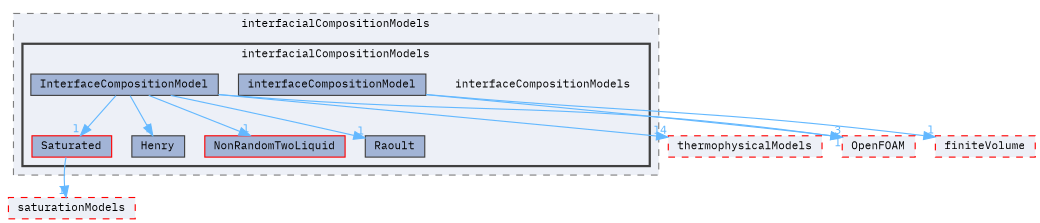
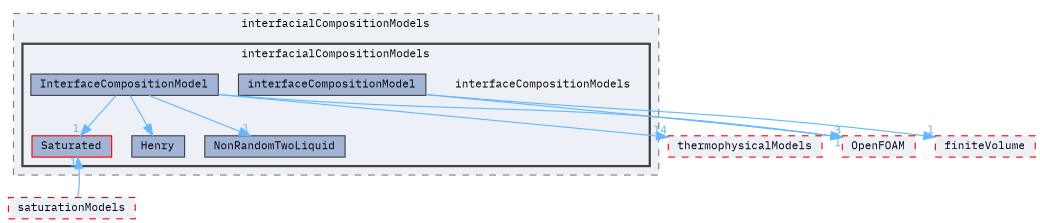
(275, 146) -> (275, 146)
(395, 146) -> none
(64, 172) -> (79, 183)
